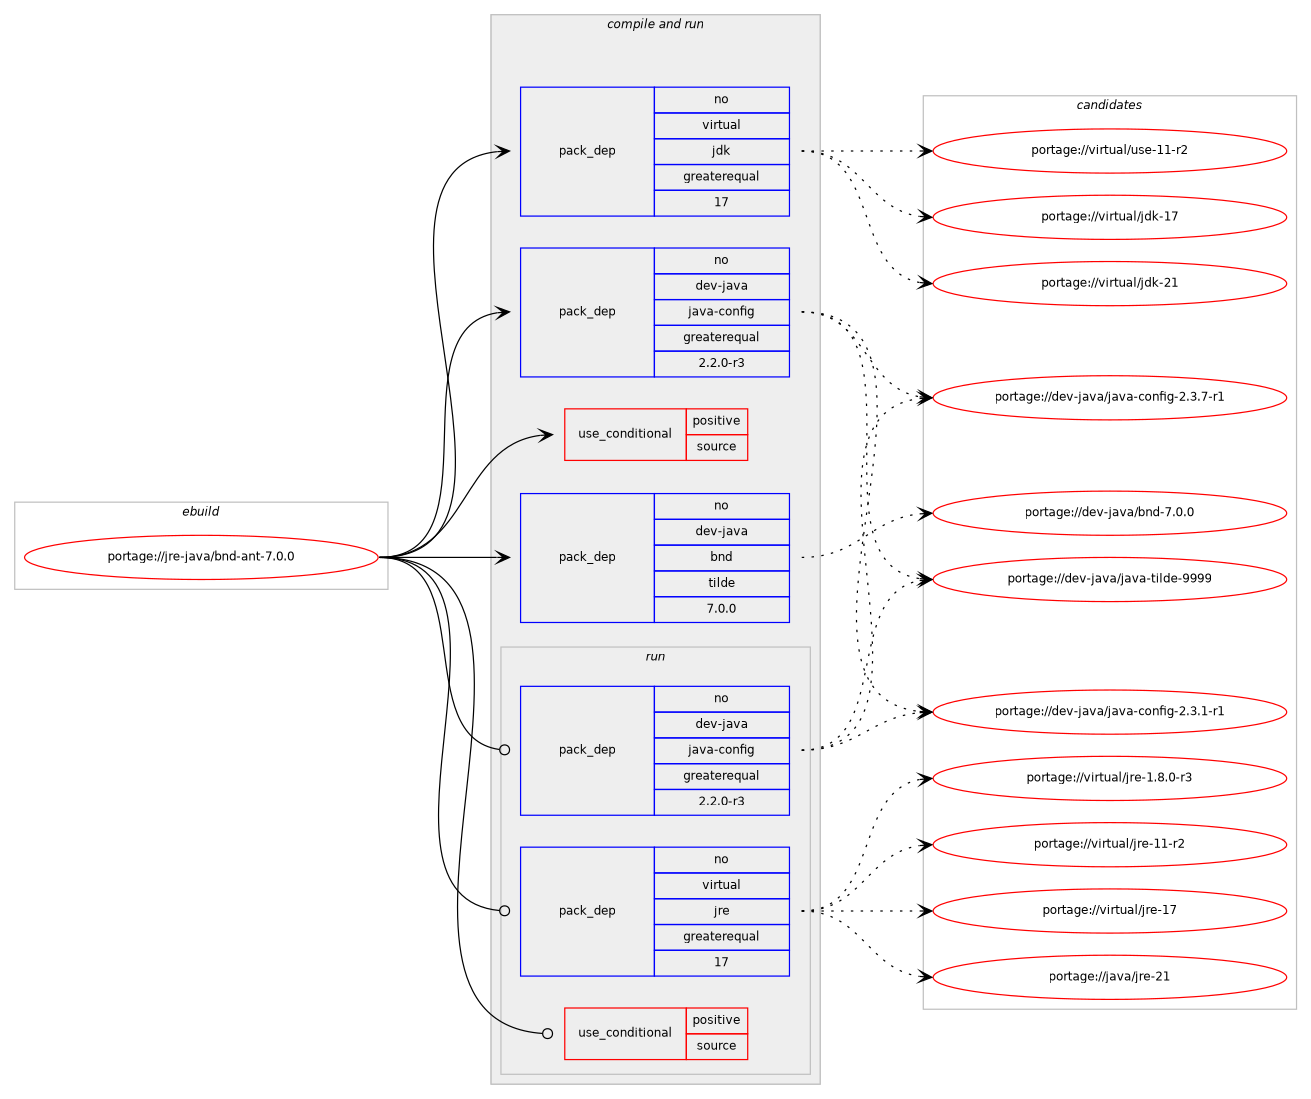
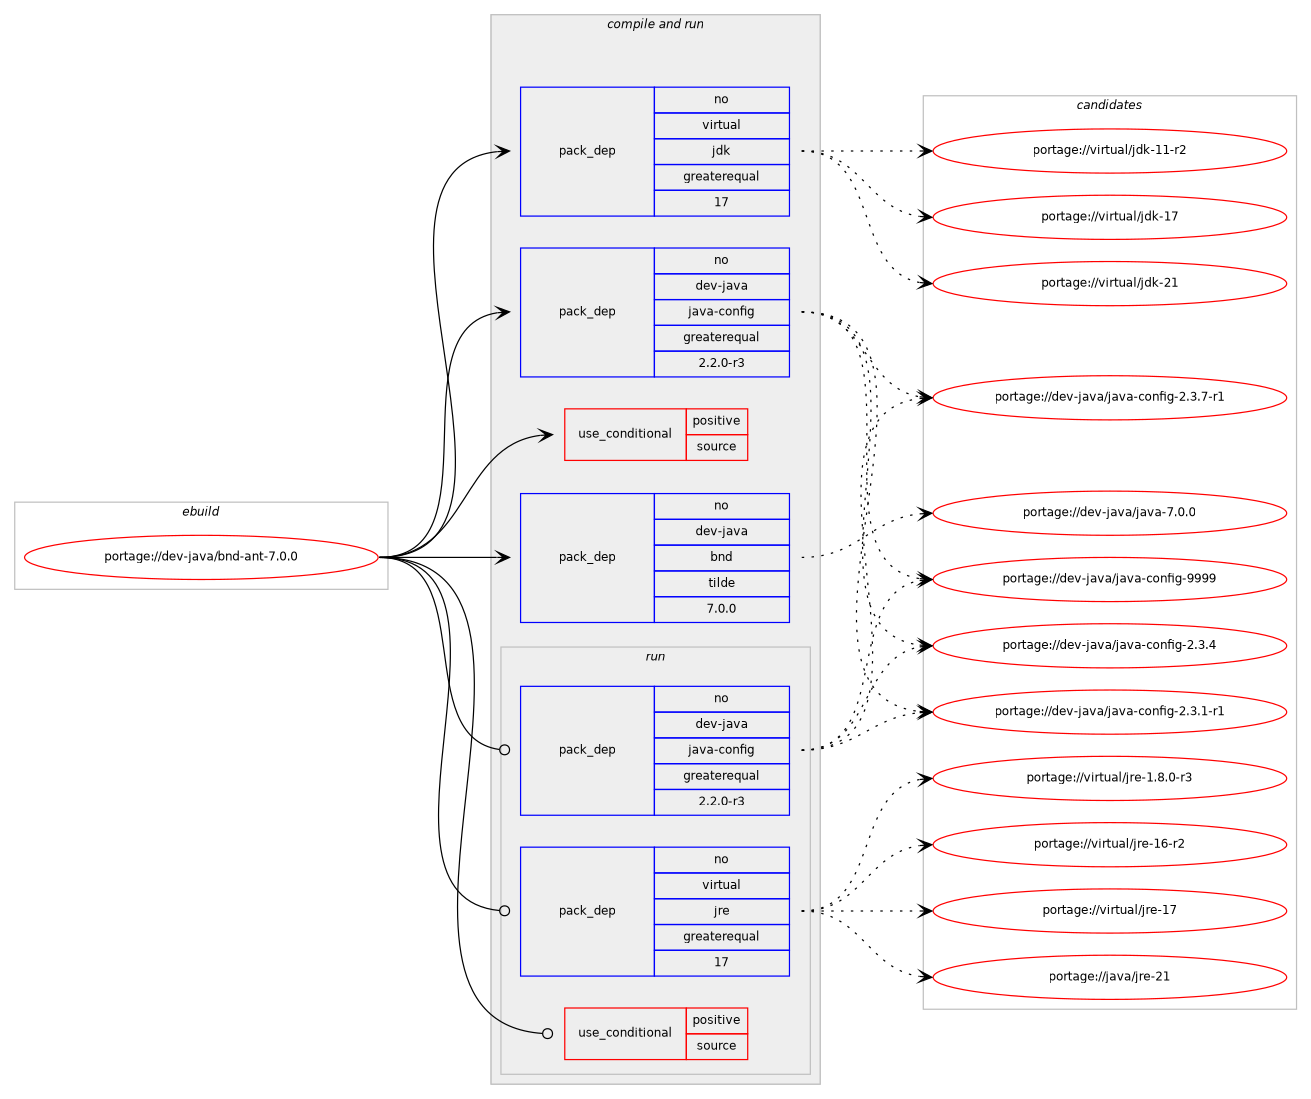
(1110, 151) -> (1110, 151)
(1110, 513) -> (1110, 513)
(201, 557) -> (201, 557)
(1110, 580) -> (1110, 580)
none -> (1110, 646)
(1110, 845) -> (1110, 845)
